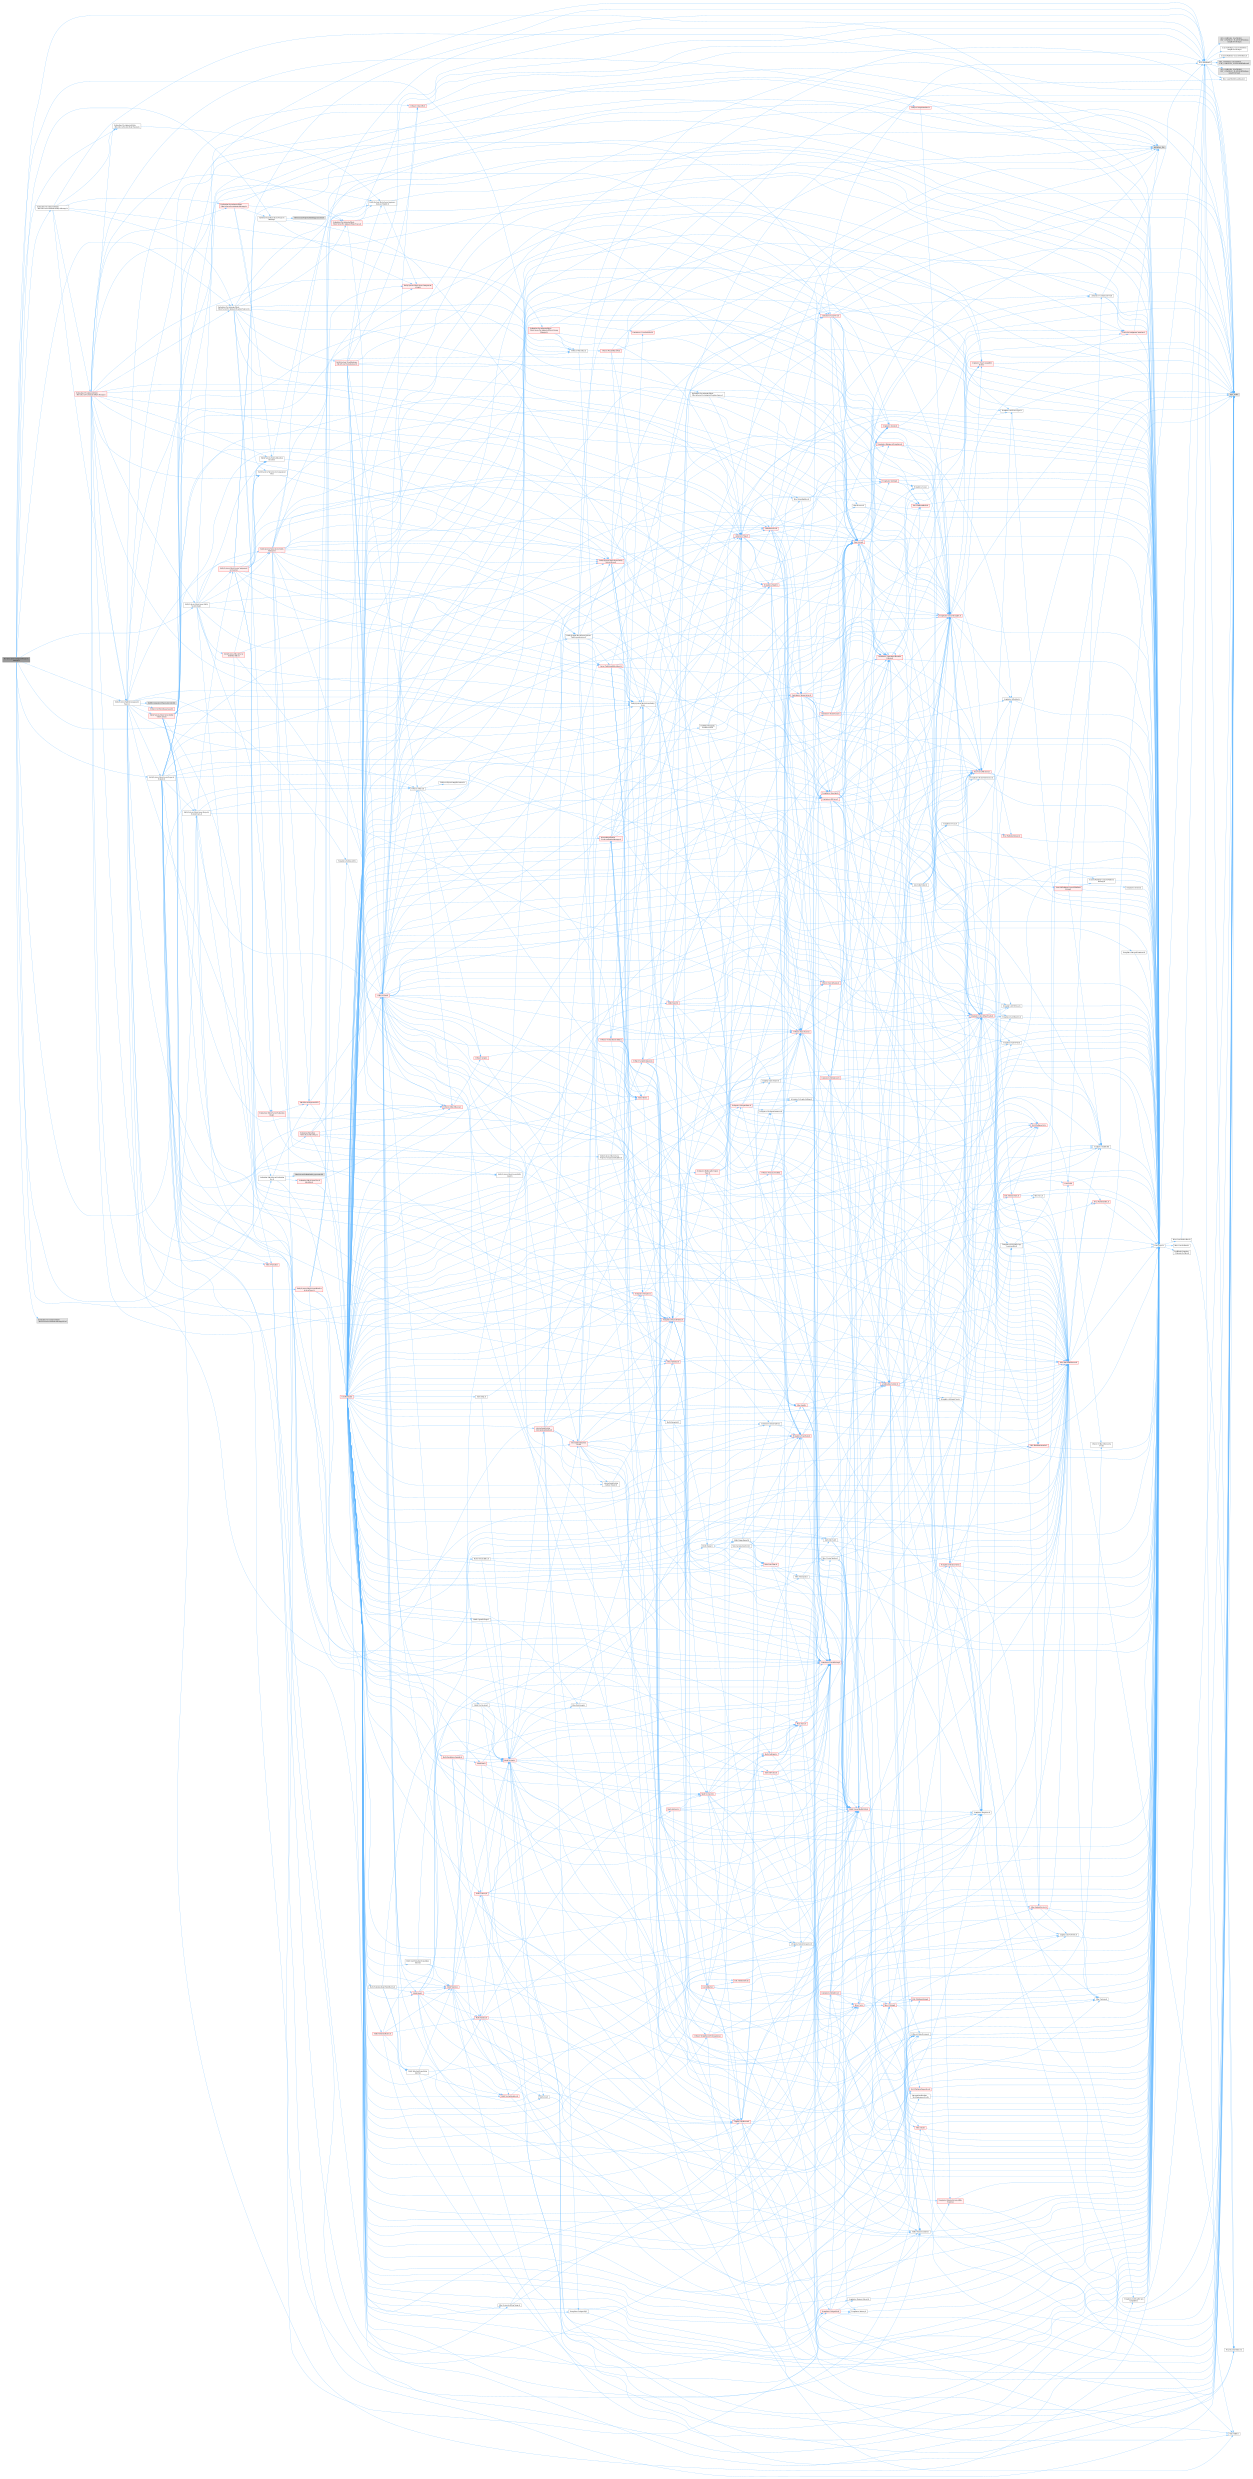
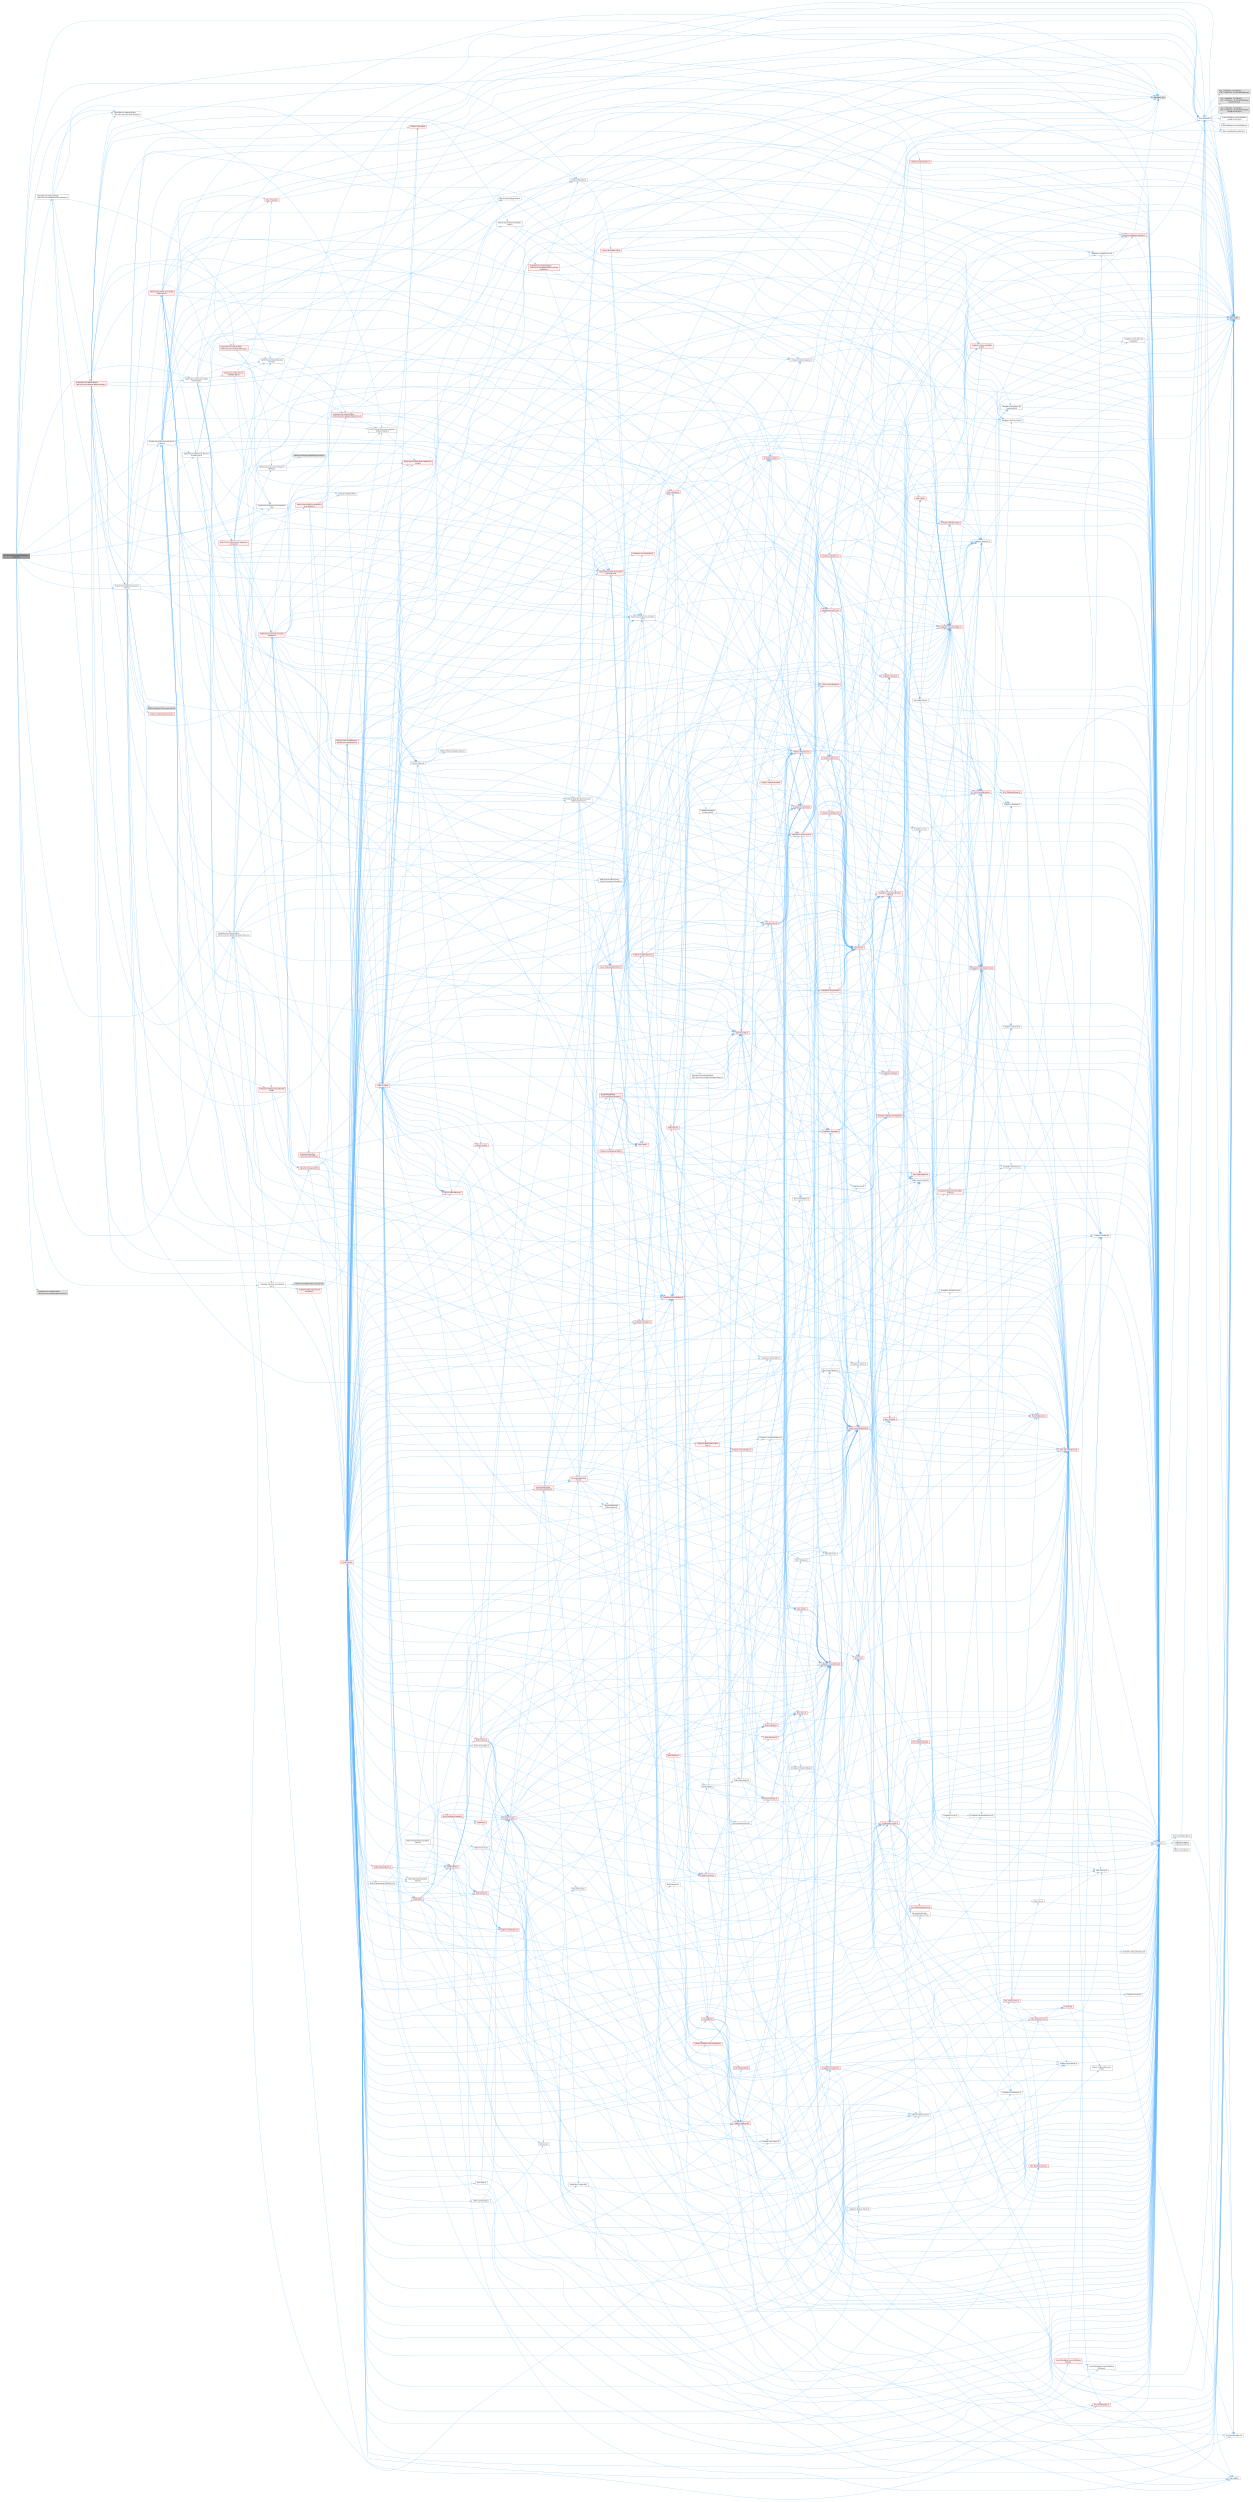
(363, 1698) -> (425, 651)
